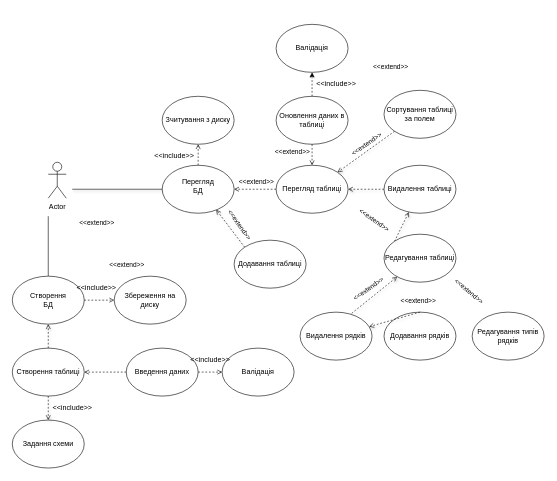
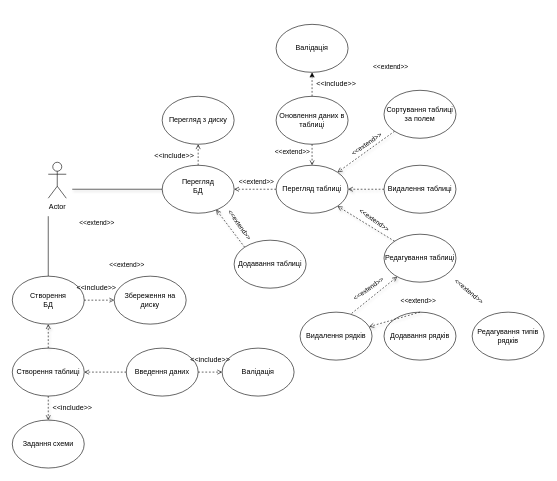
(198, 120) -> (198, 120)
(401, 228) -> (367, 224)
